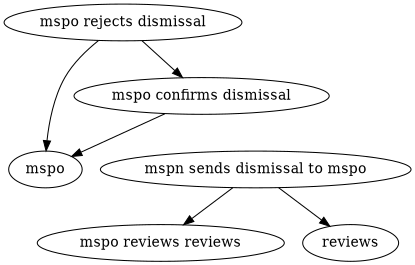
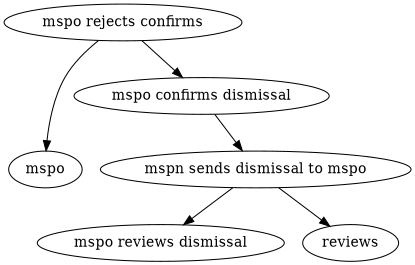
(123, 22) -> (123, 22)
(123, 133) -> (225, 128)
(161, 243) -> (161, 243)
